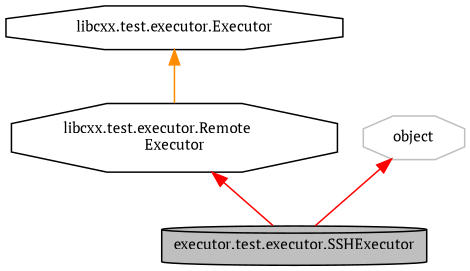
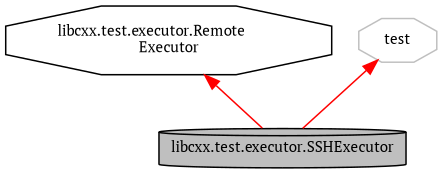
(174, 28) -> none
(414, 138) -> (398, 40)
(294, 246) -> (282, 148)
